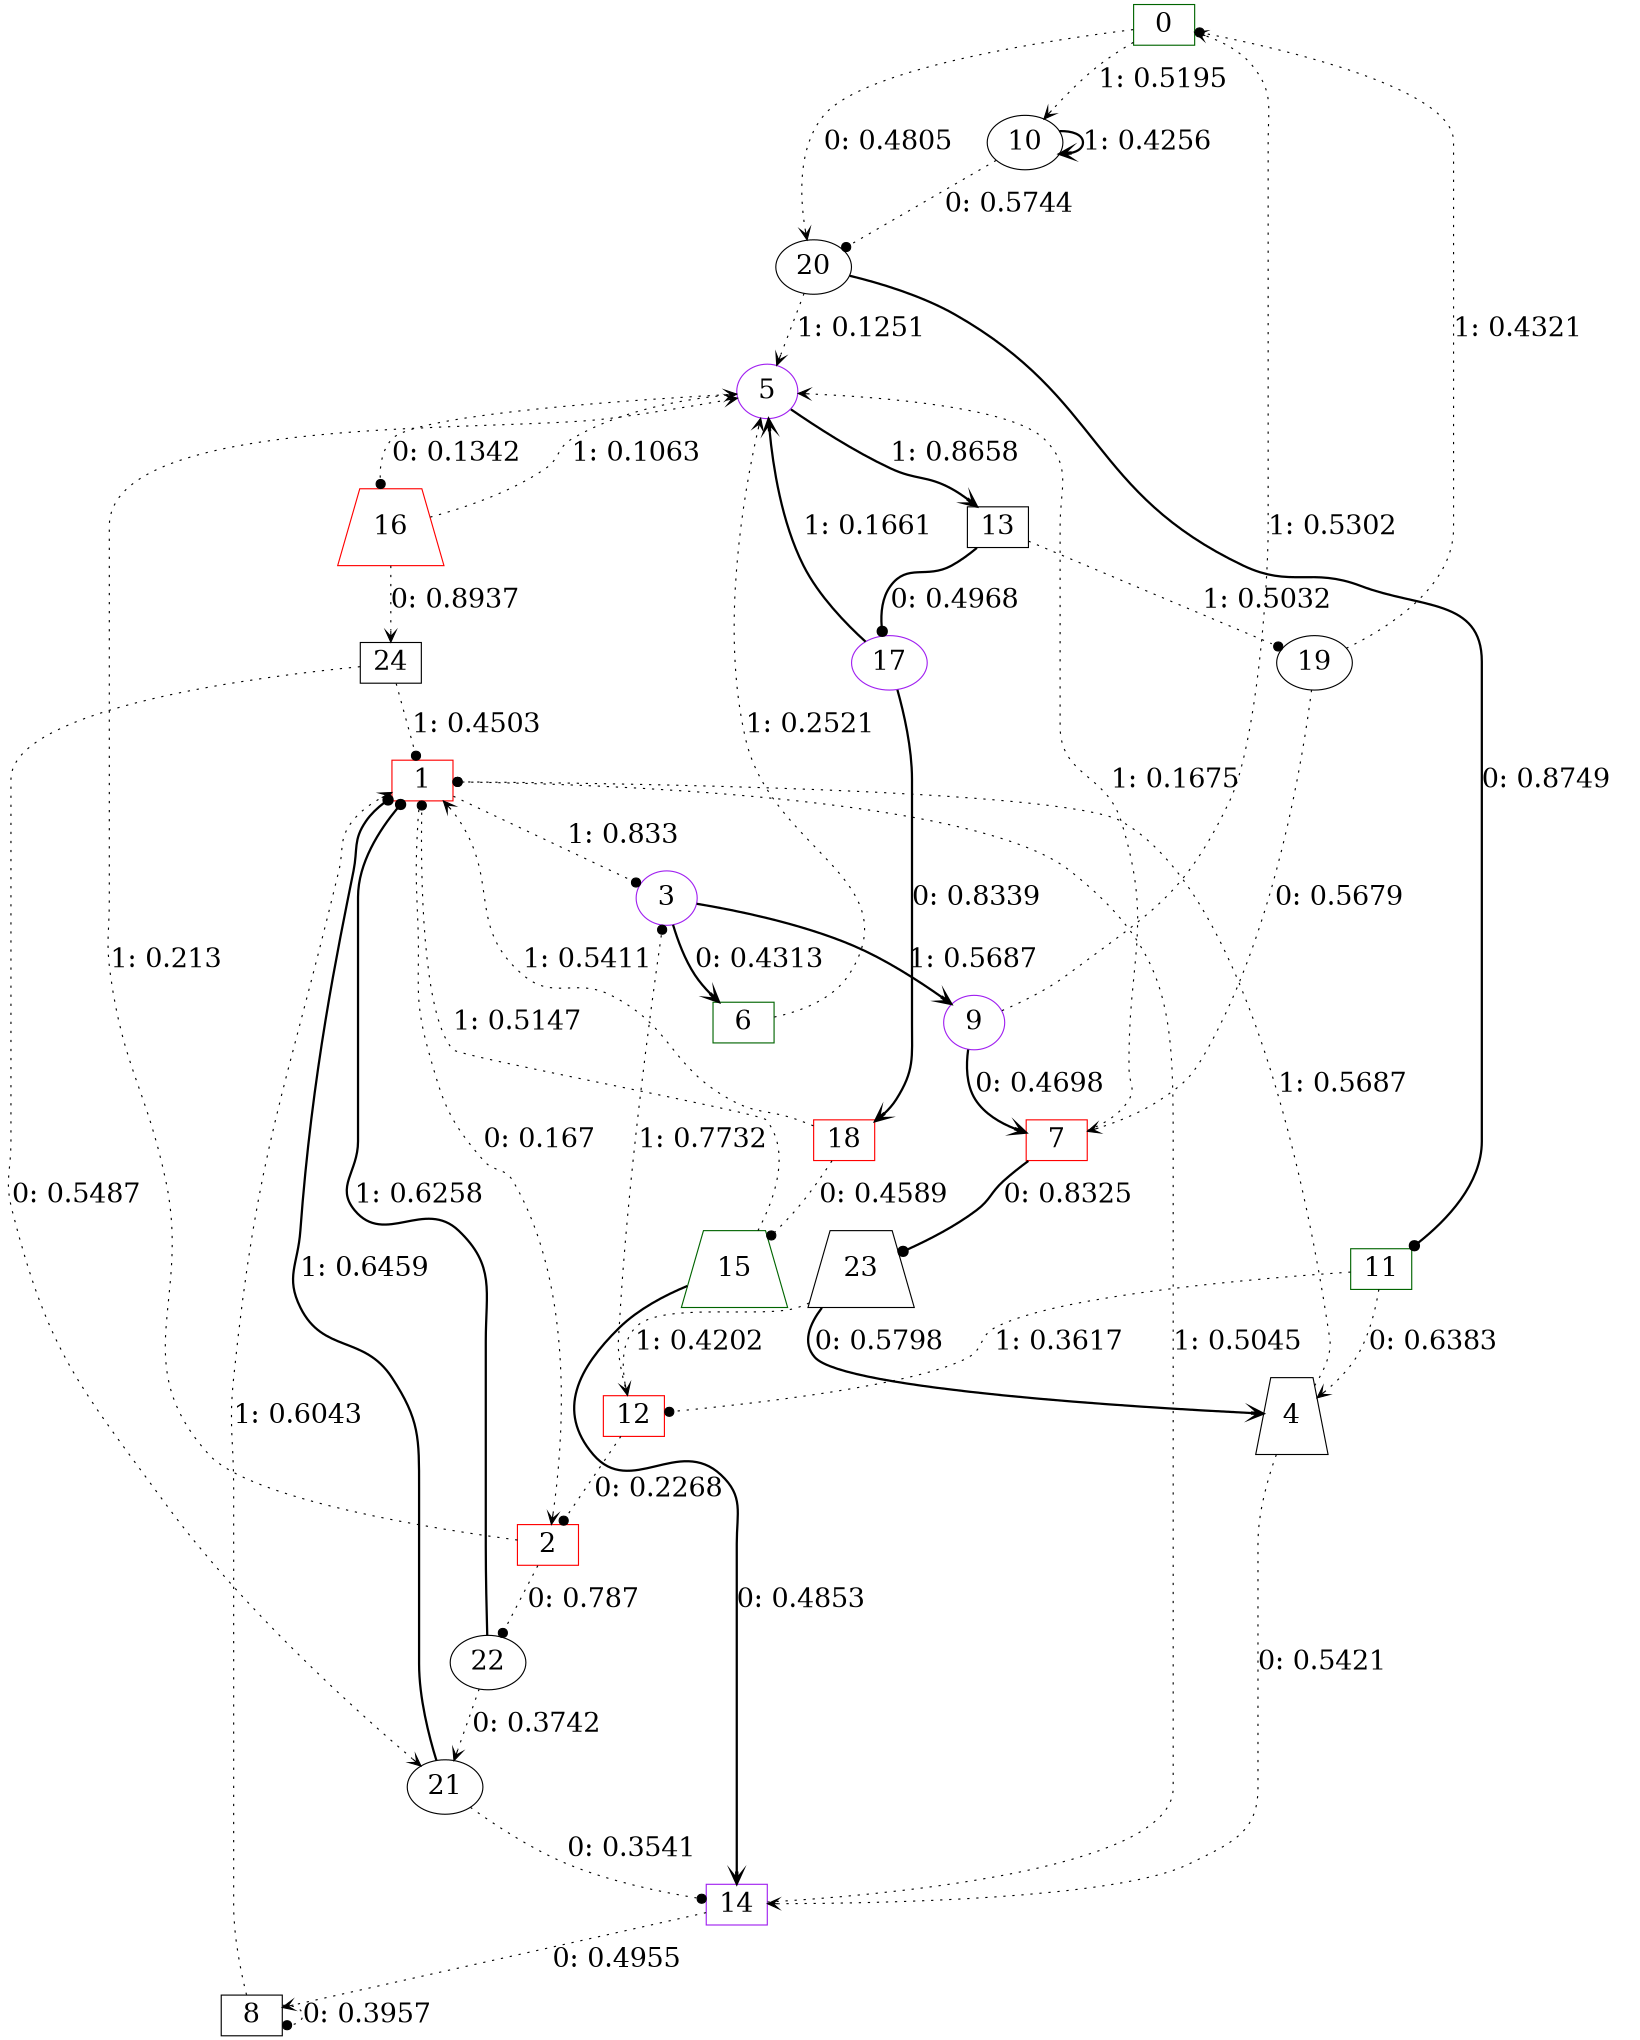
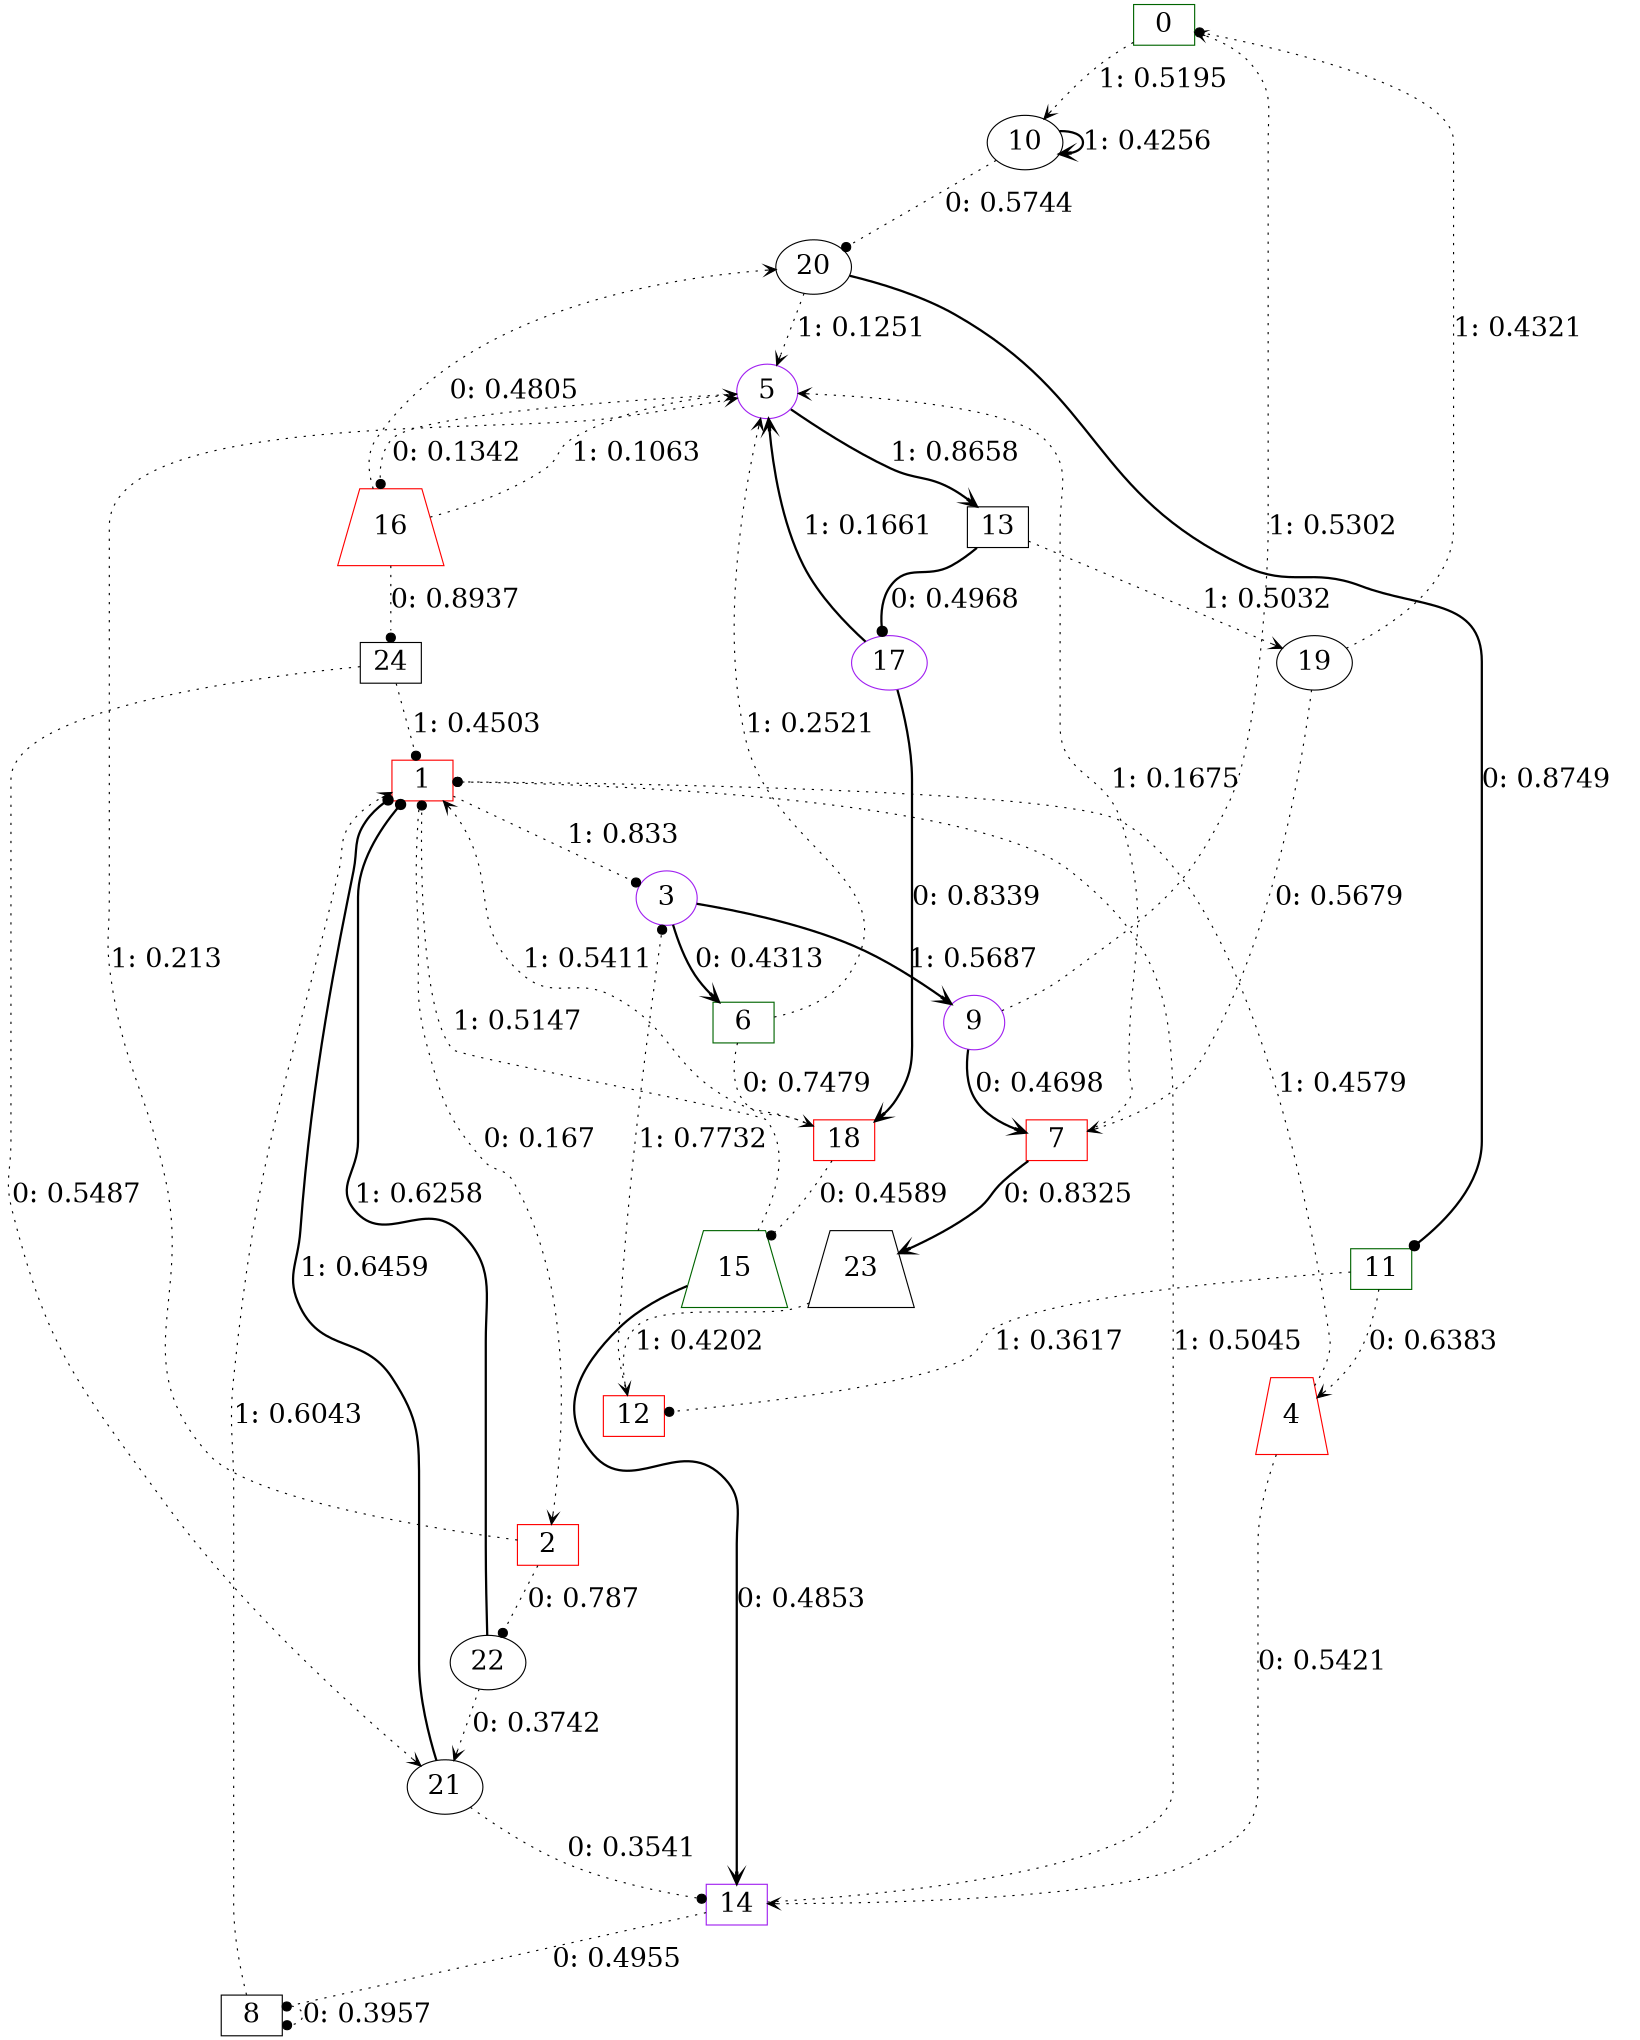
(916, 71) -> (528, 324)
(1150, 592) -> (1150, 592)
(391, 598) -> (391, 598)
(1355, 1085) -> (1355, 1085)
none -> (741, 1097)
(973, 1212) -> (973, 1212)
(1004, 1395) -> none
(1292, 1416) -> (1292, 1416)
(594, 1477) -> none
(499, 1959) -> (499, 1959)
